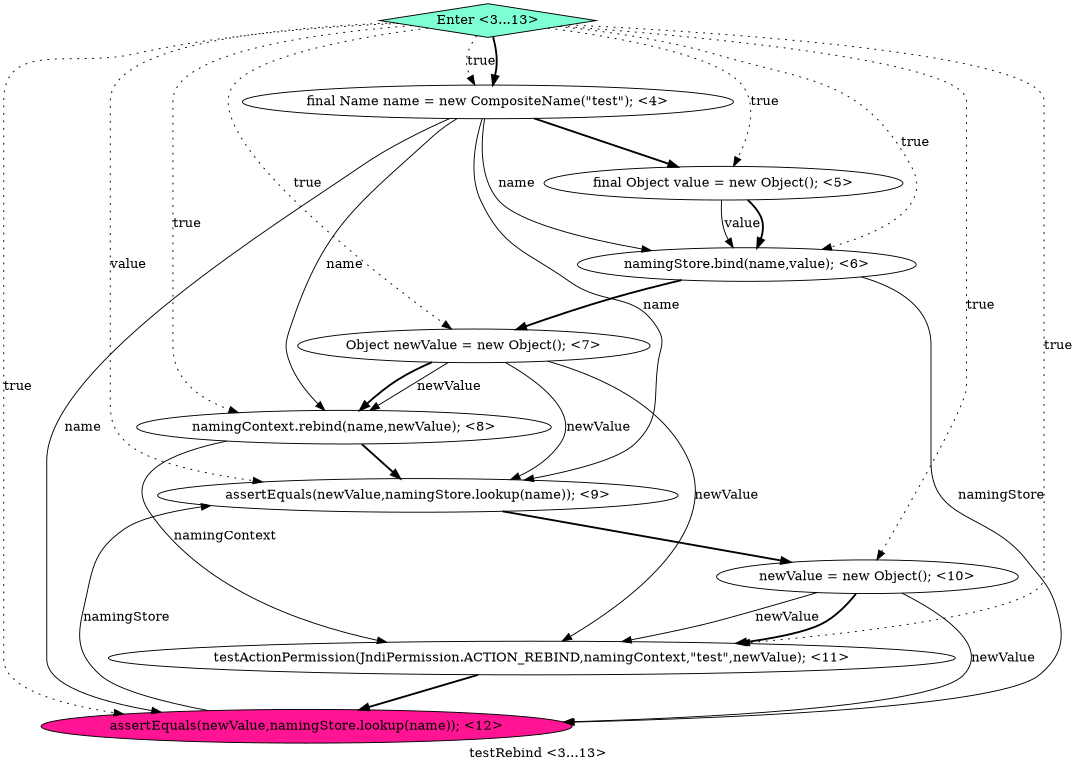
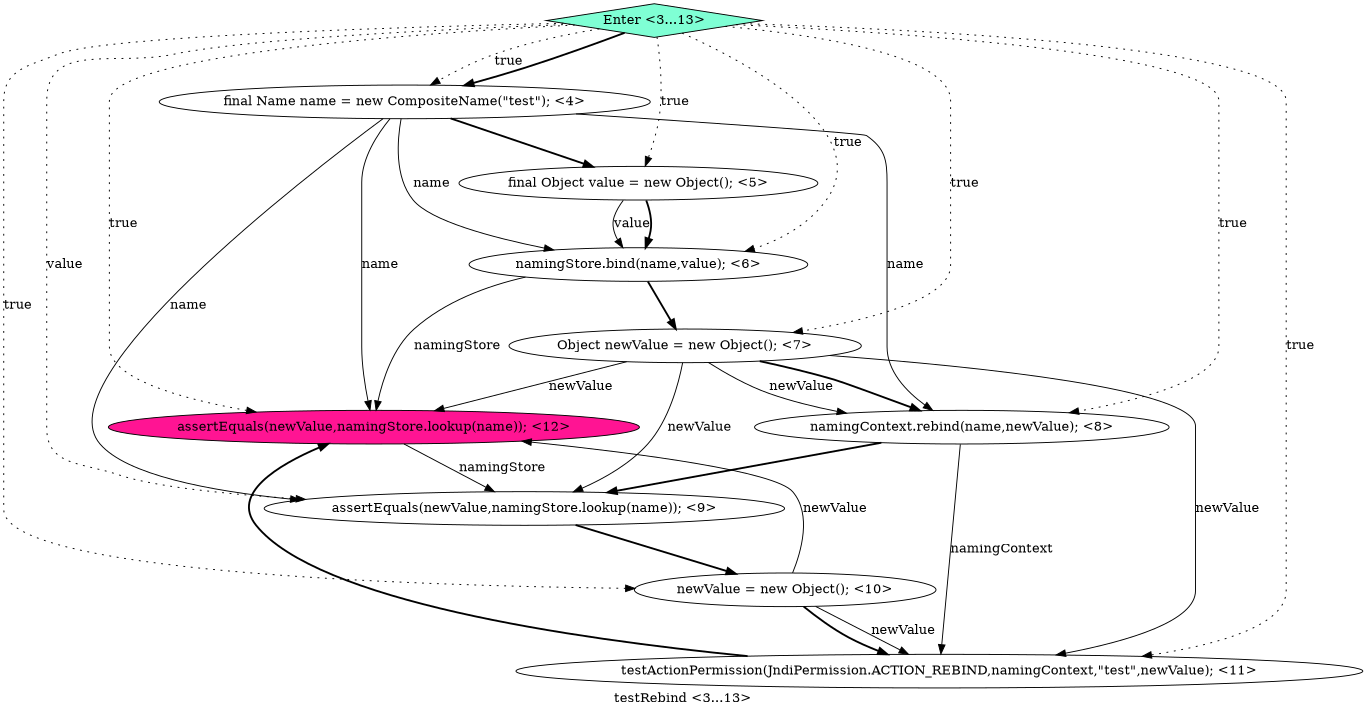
none -> (535, 385)
